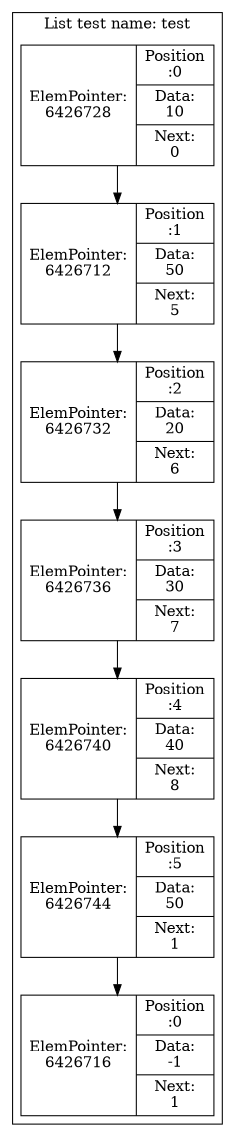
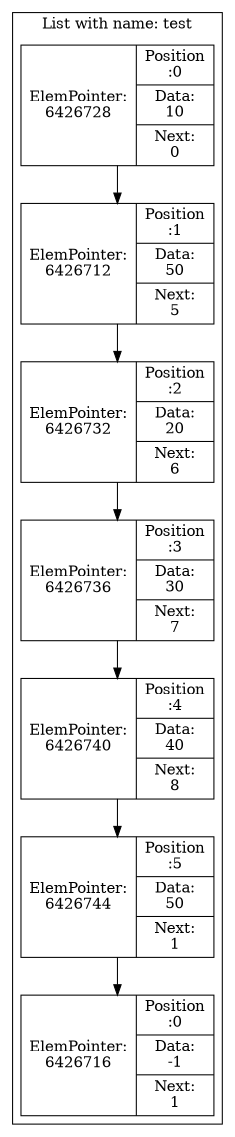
(117, 25) -> (117, 25)
